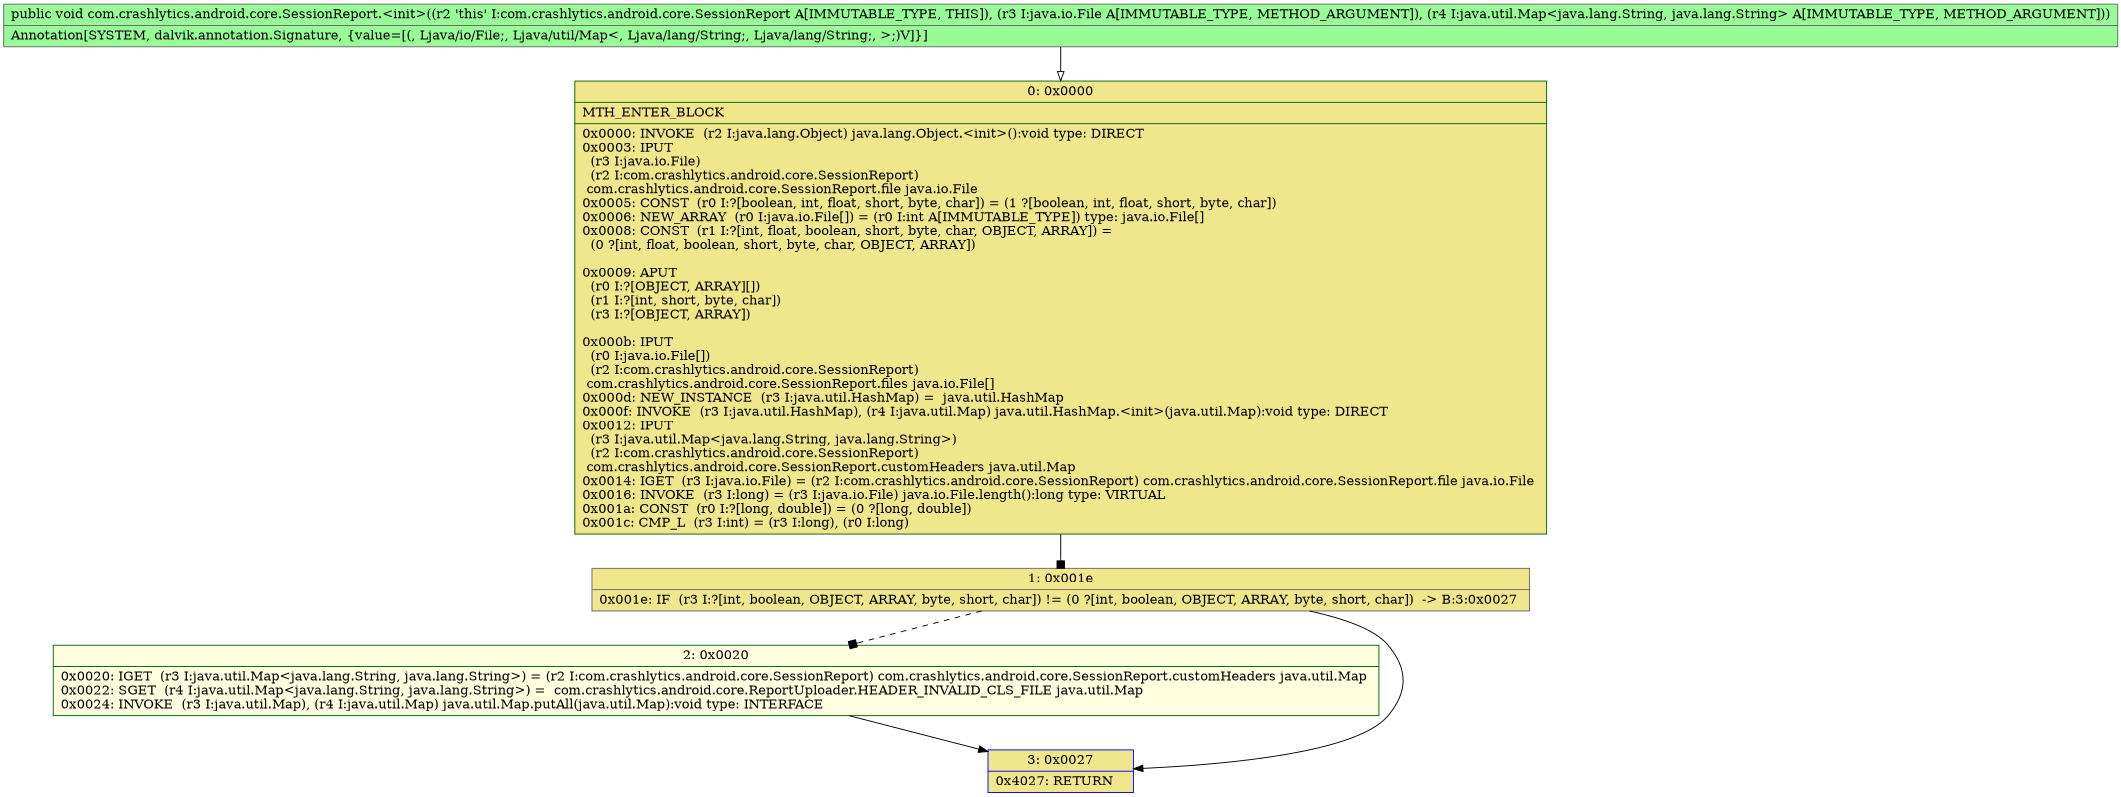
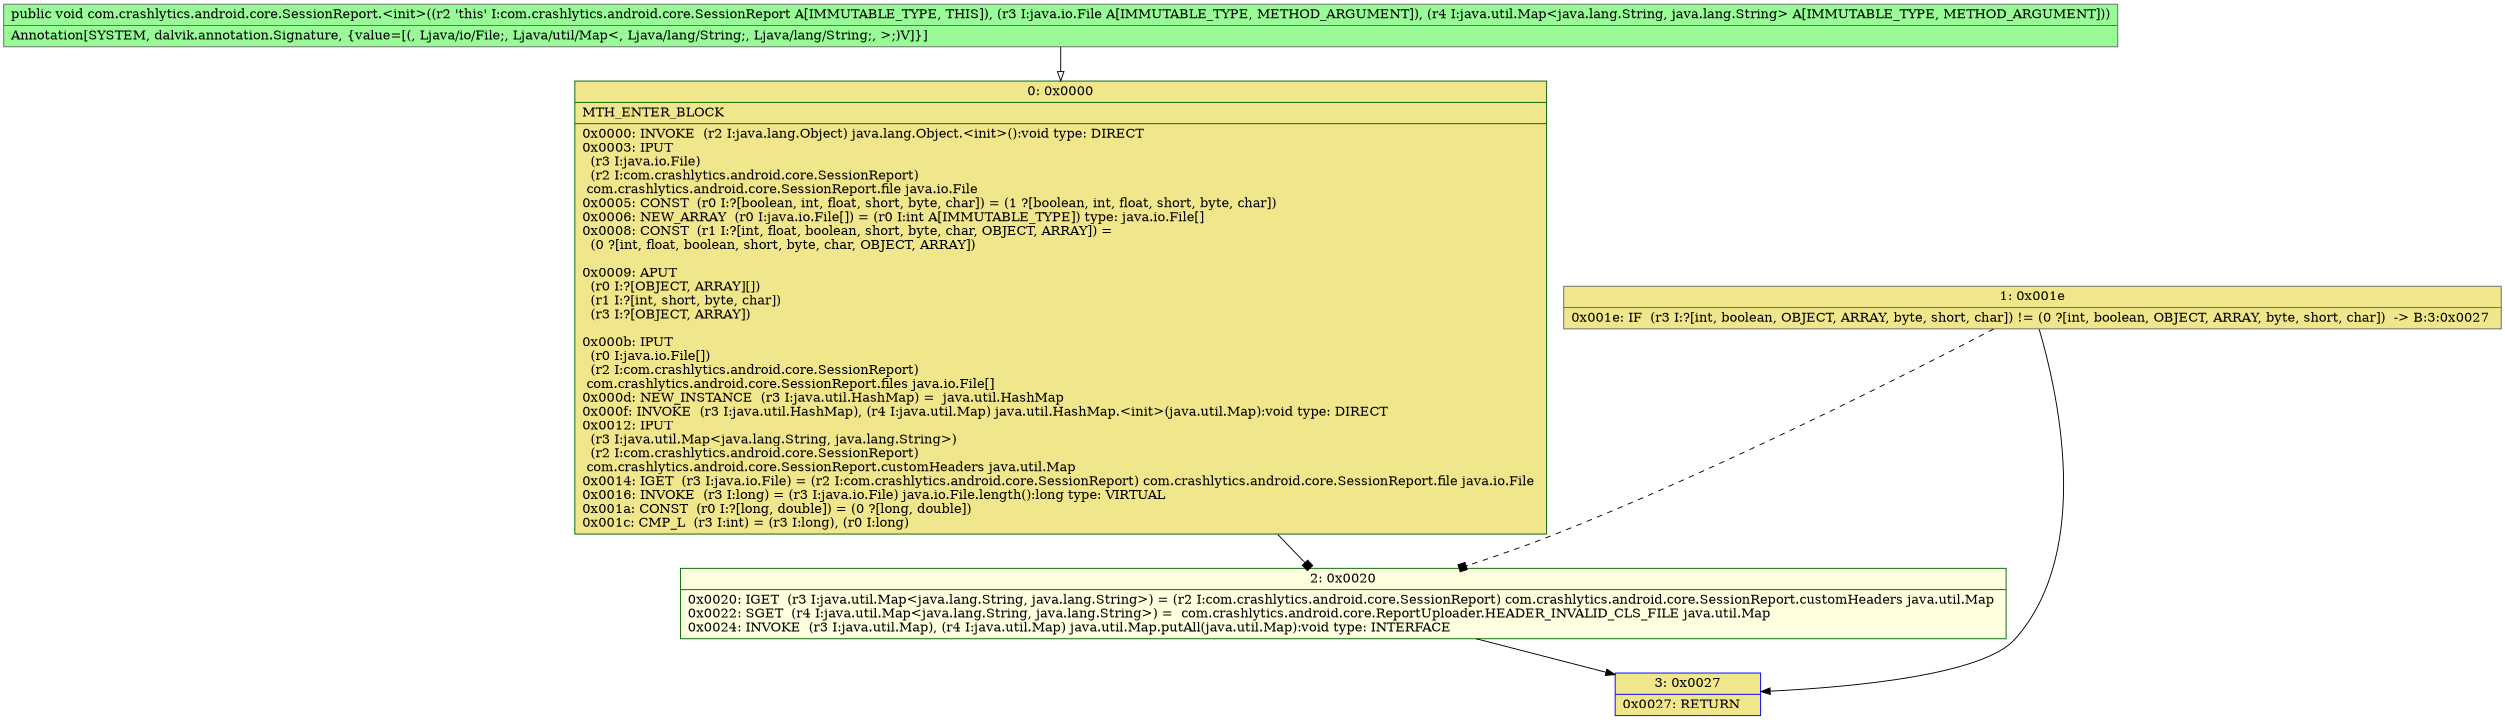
(1061, 547) -> (1291, 548)
(1061, 781) -> (1688, 705)
